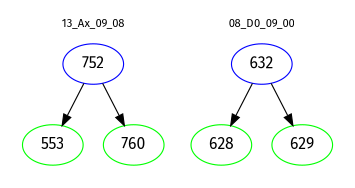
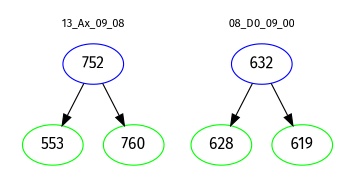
(302, 145) -> (302, 145)
